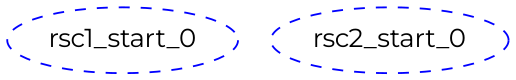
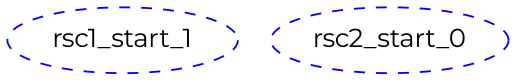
(123, 40) -> (123, 40)
